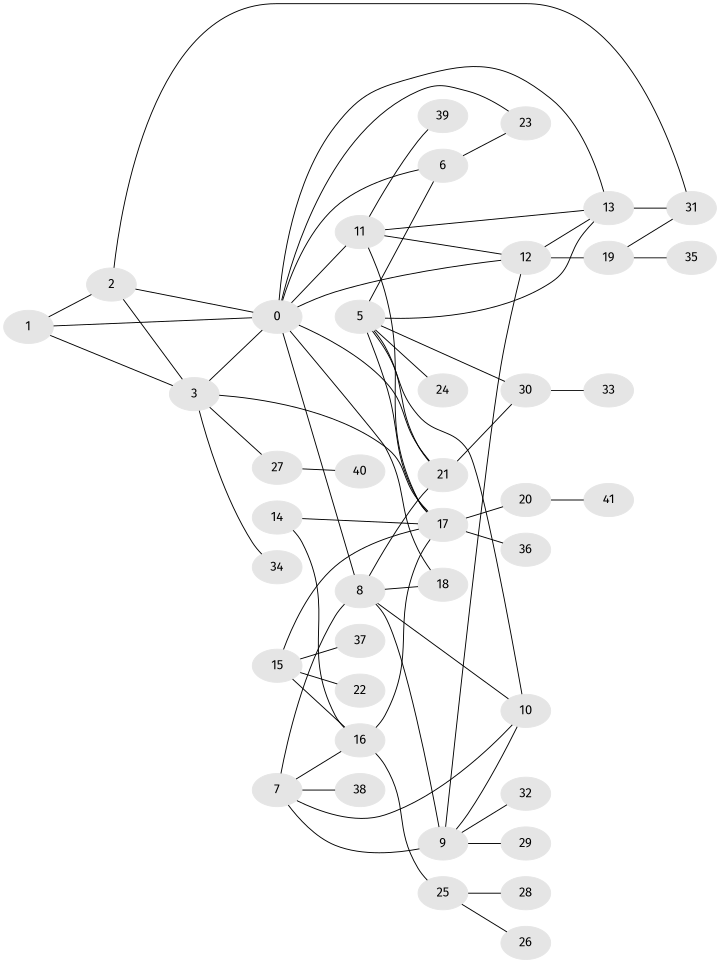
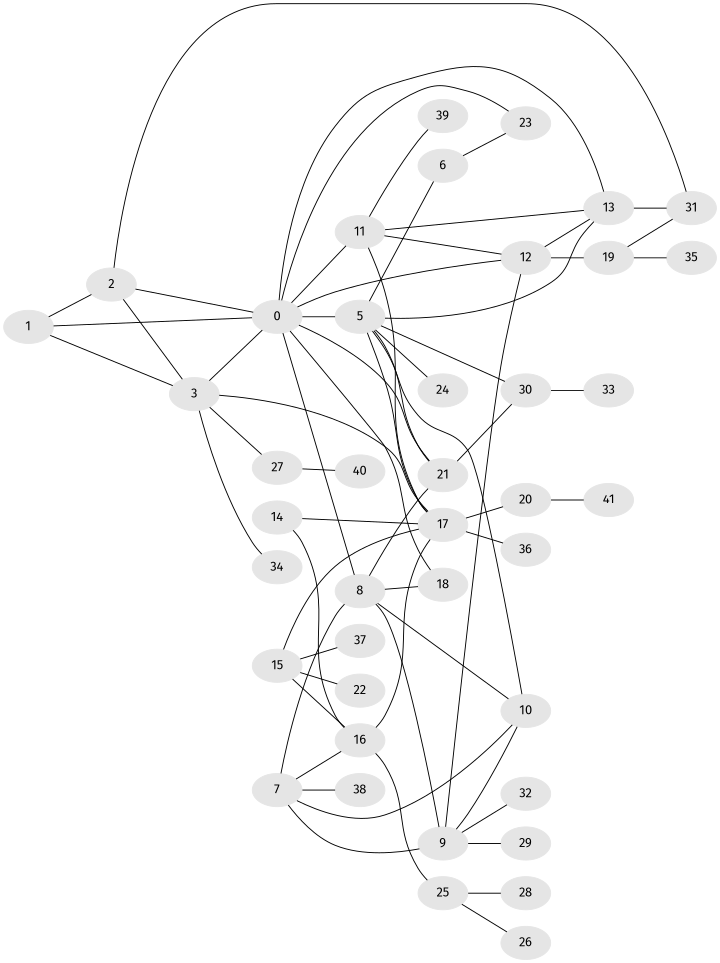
(330, 213) -> (319, 317)
